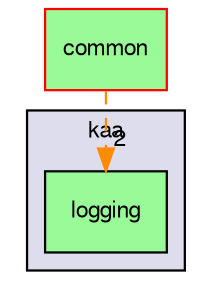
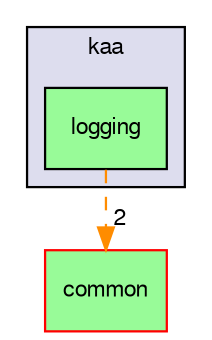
(106, 124) -> (106, 201)
